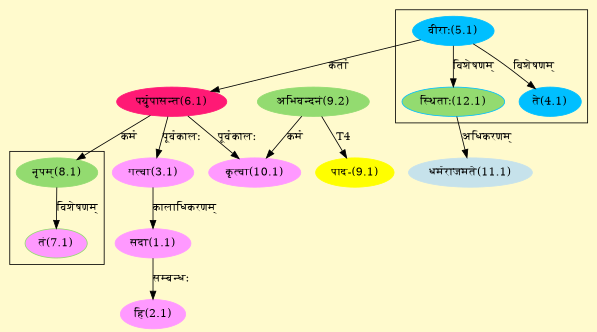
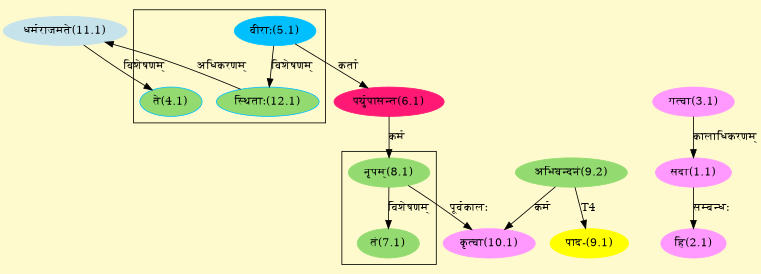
(502, 63) -> (114, 66)
(550, 102) -> (171, 102)
(163, 133) -> none
(210, 135) -> (441, 208)
(56, 243) -> (388, 243)
